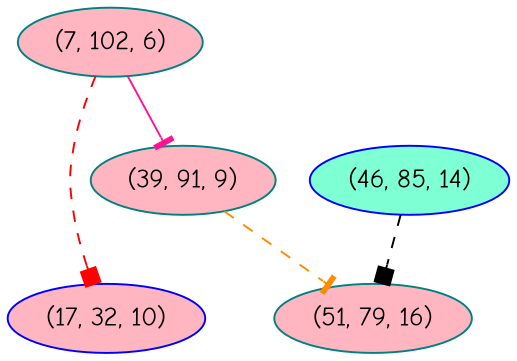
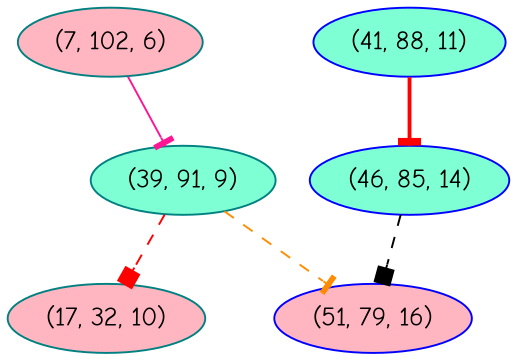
none -> (410, 42)
(71, 170) -> (150, 241)
(183, 180) -> (183, 180)
(106, 318) -> (106, 318)
(373, 318) -> (373, 318)
